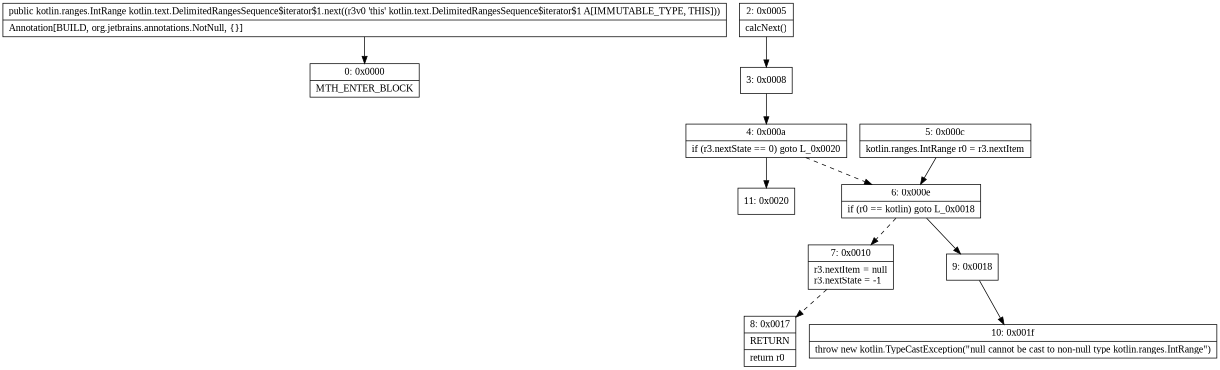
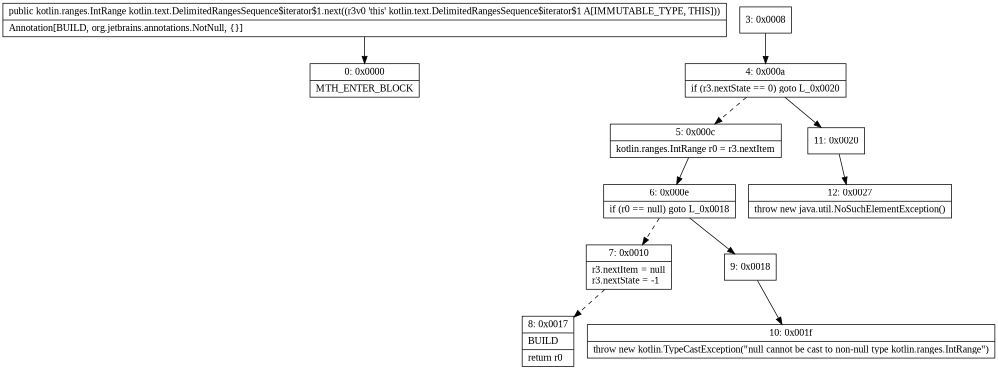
(766, 20) -> none
(835, 170) -> (734, 108)
none -> (850, 201)
(911, 209) -> (670, 209)
(770, 341) -> (543, 341)
